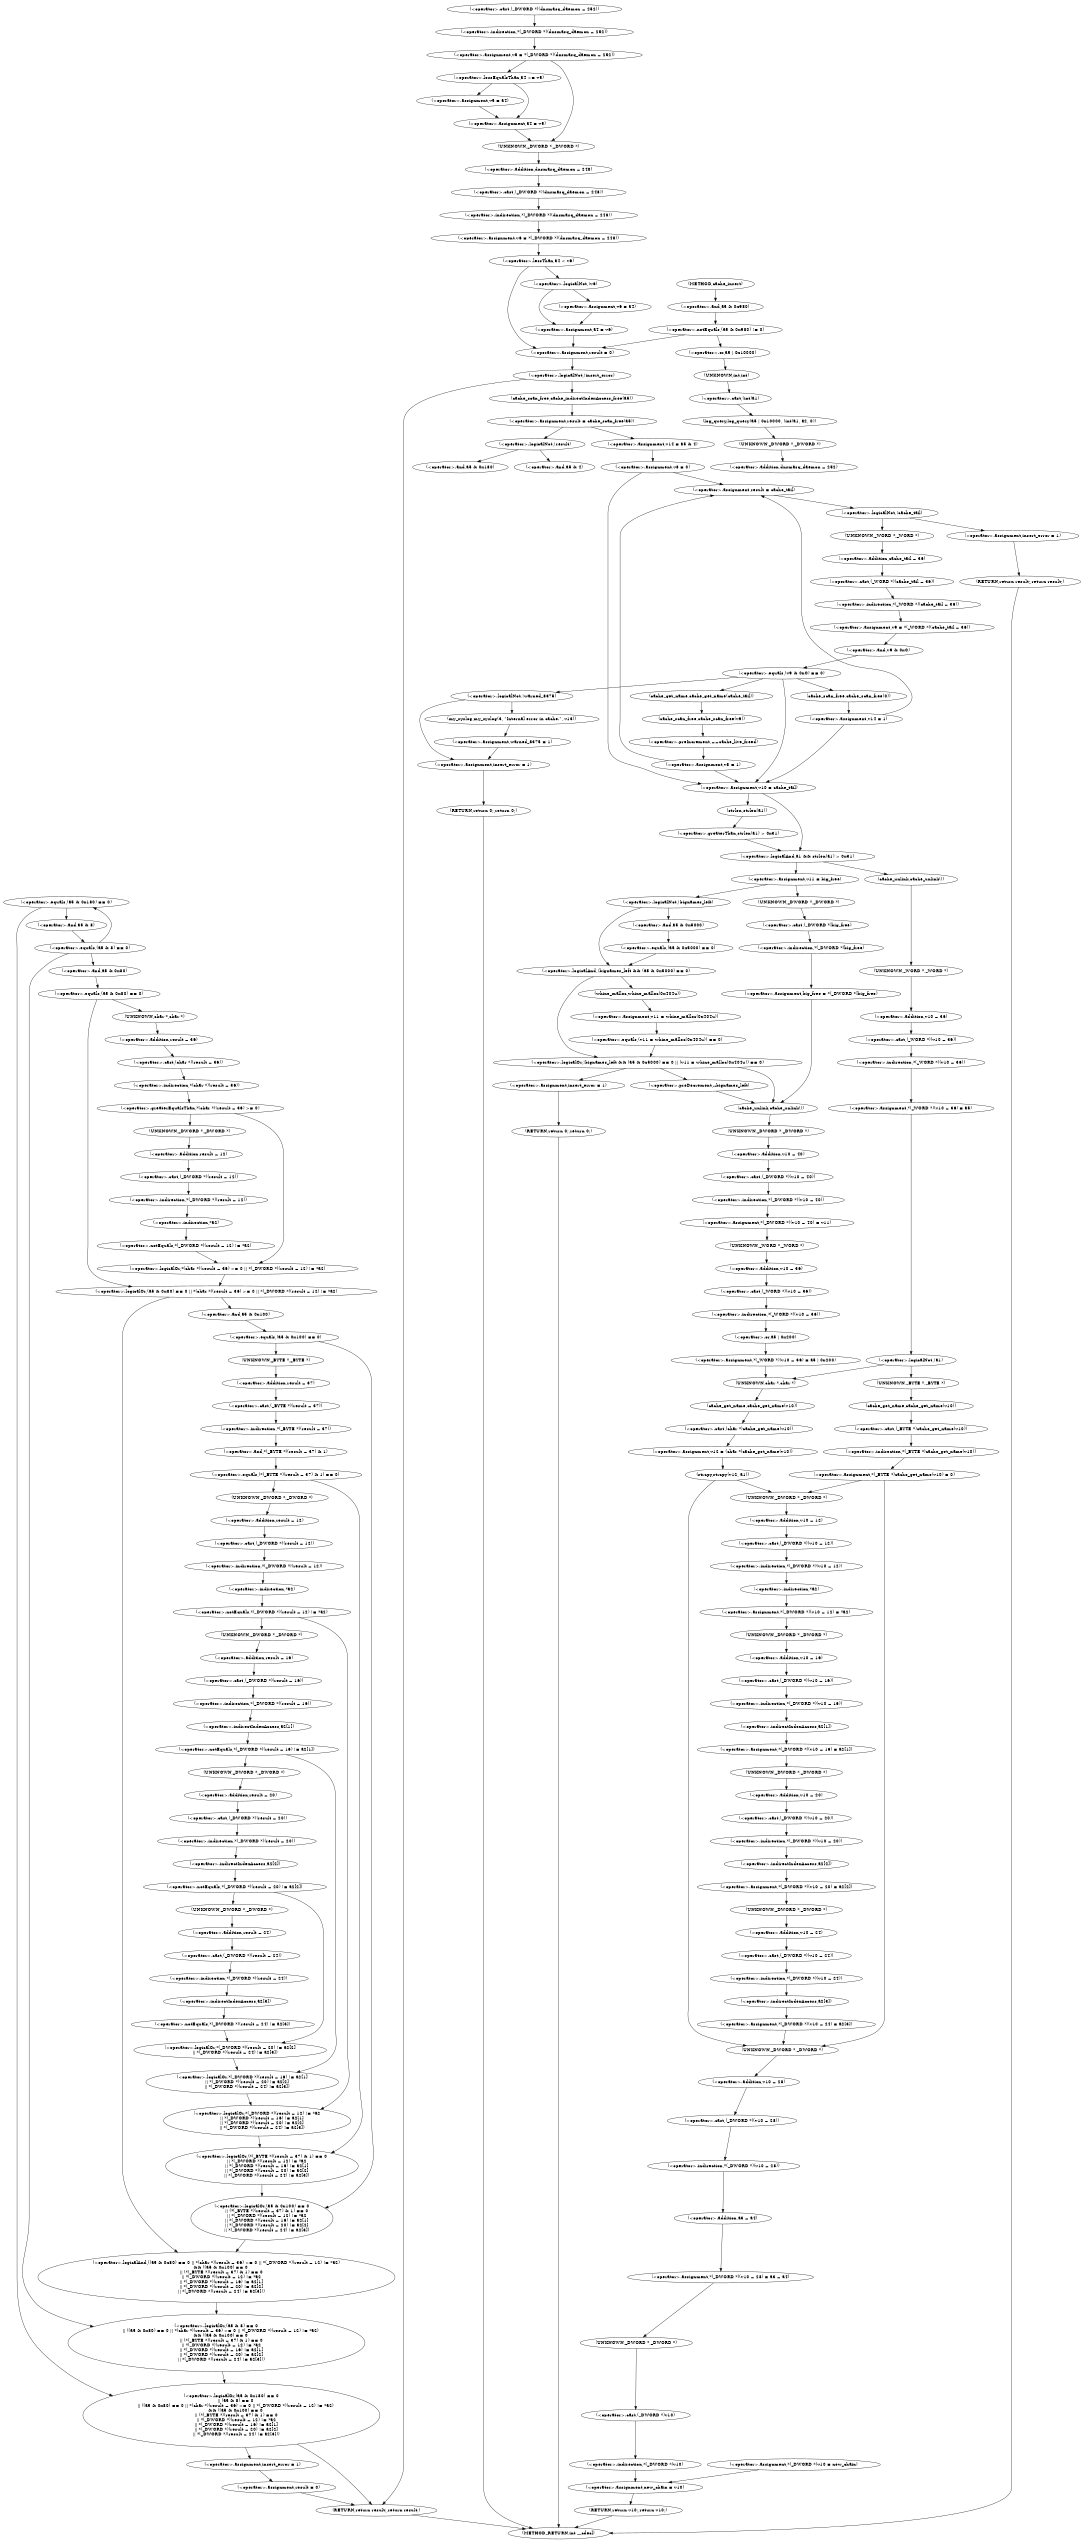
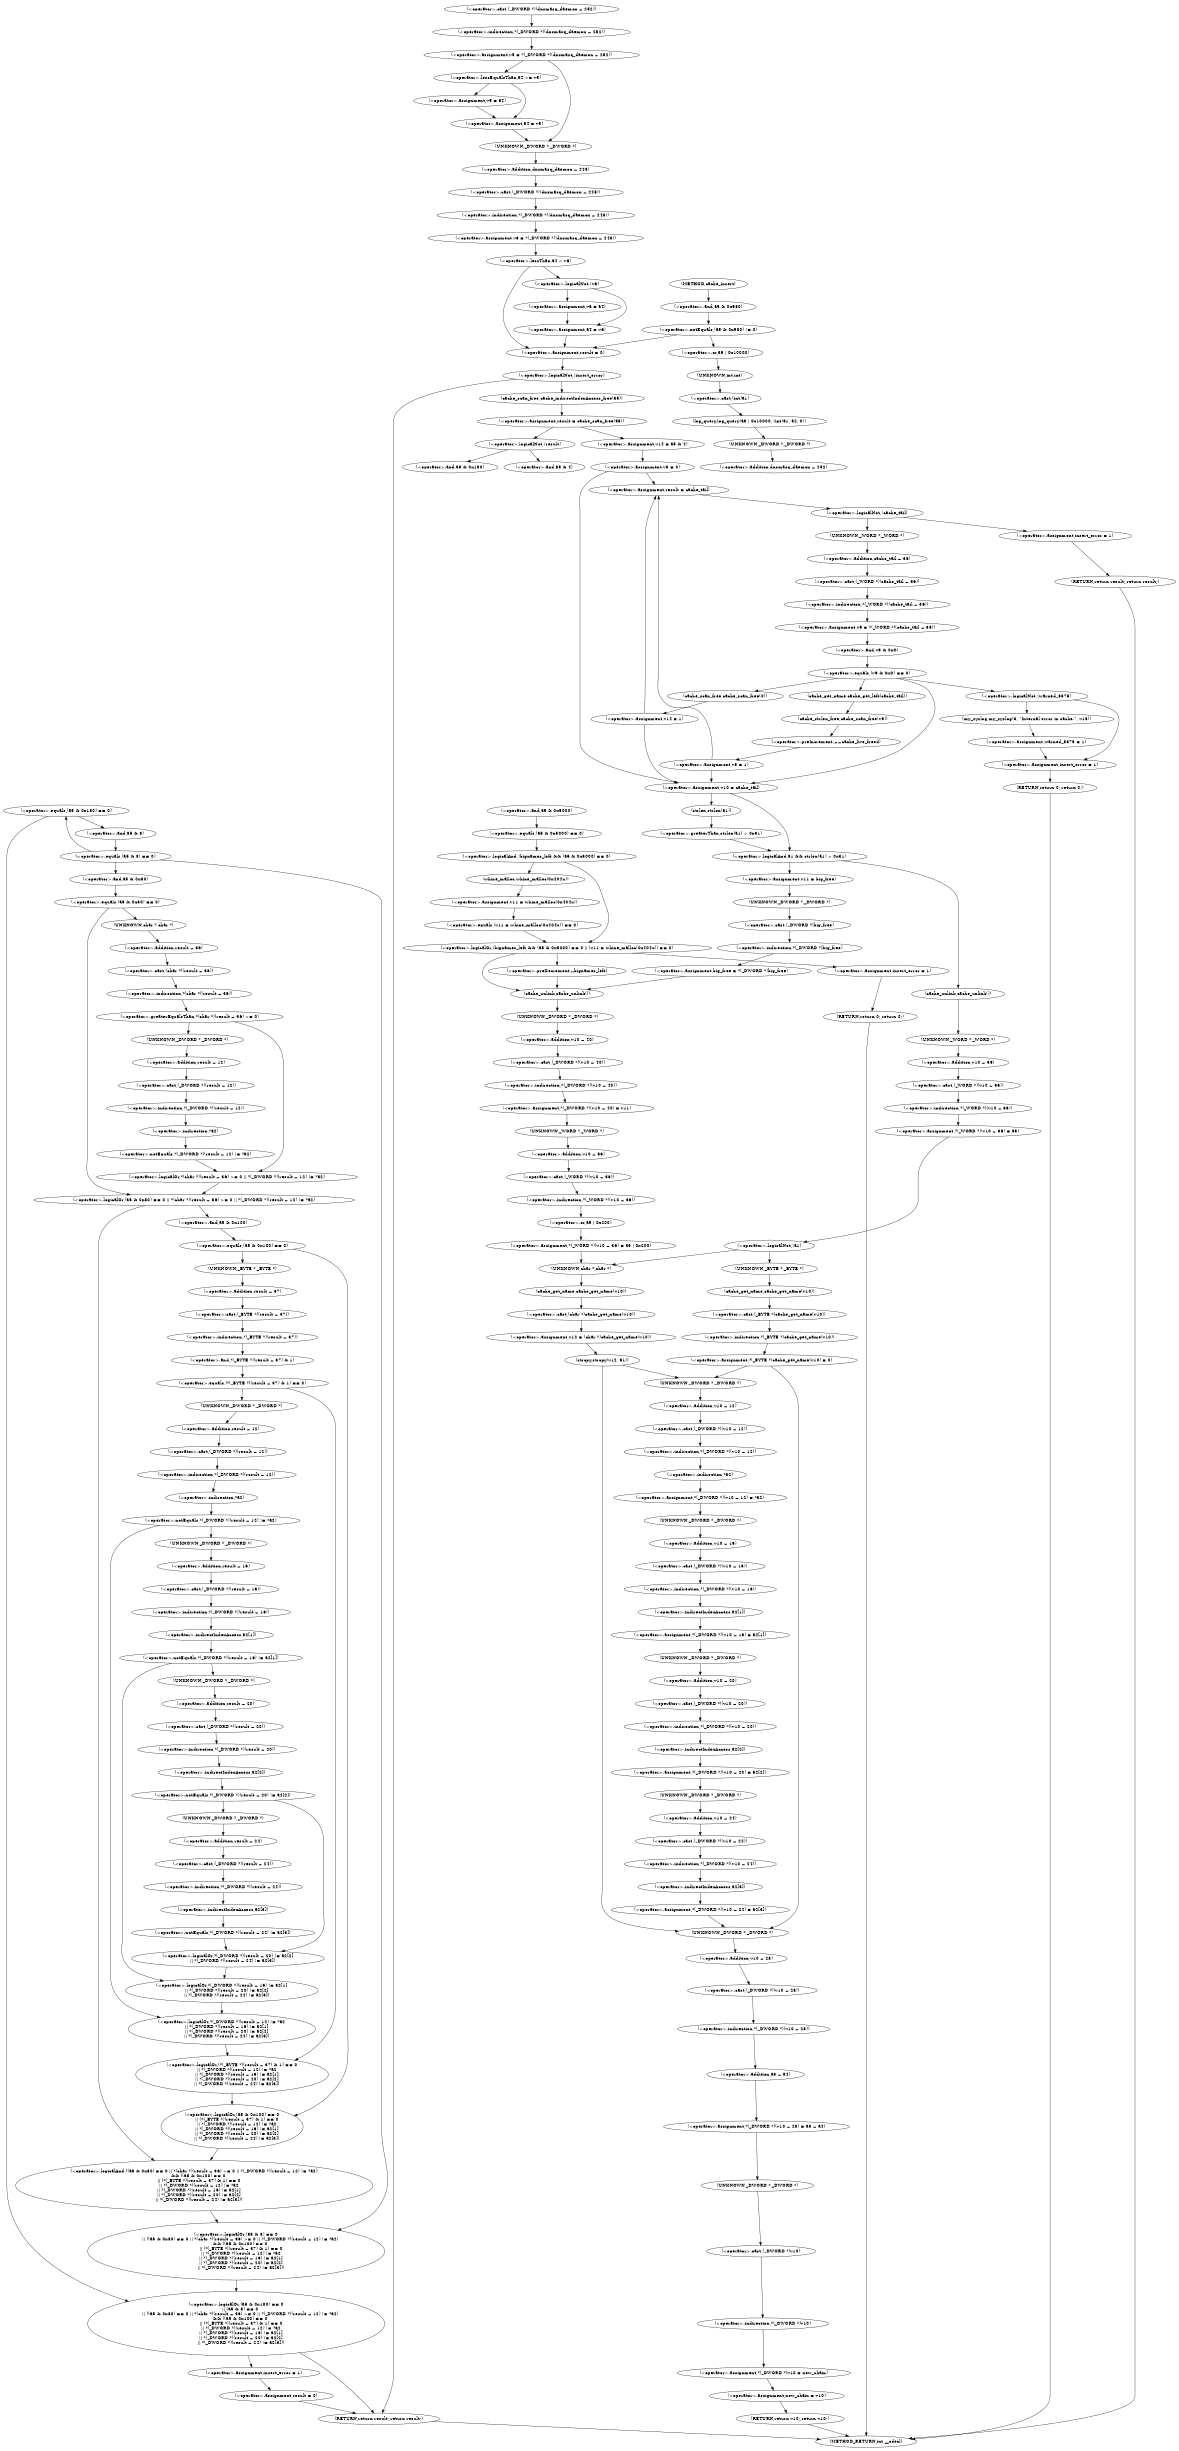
(702, 696) -> (857, 696)
(702, 719) -> (843, 719)
(668, 902) -> none
(635, 2474) -> (763, 2347)
